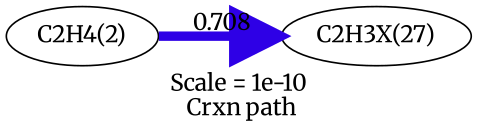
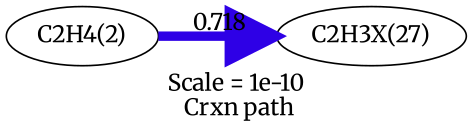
(220, 24) -> (217, 24)
